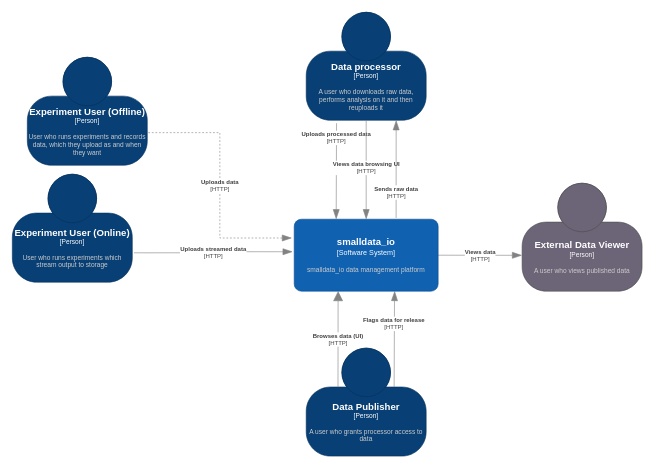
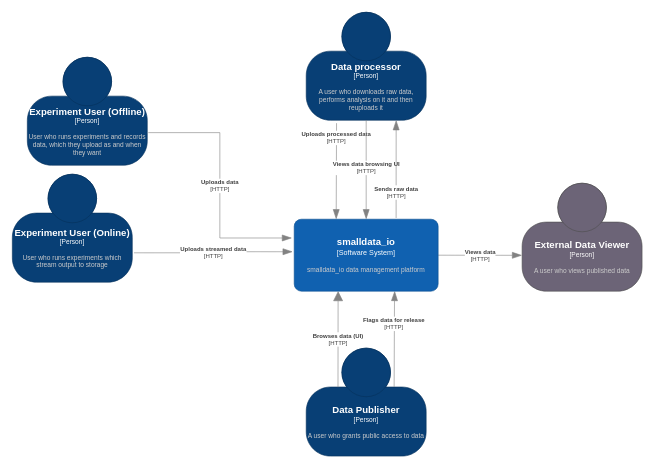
(208, 133) -> (208, 133)
(366, 422) -> (366, 422)
